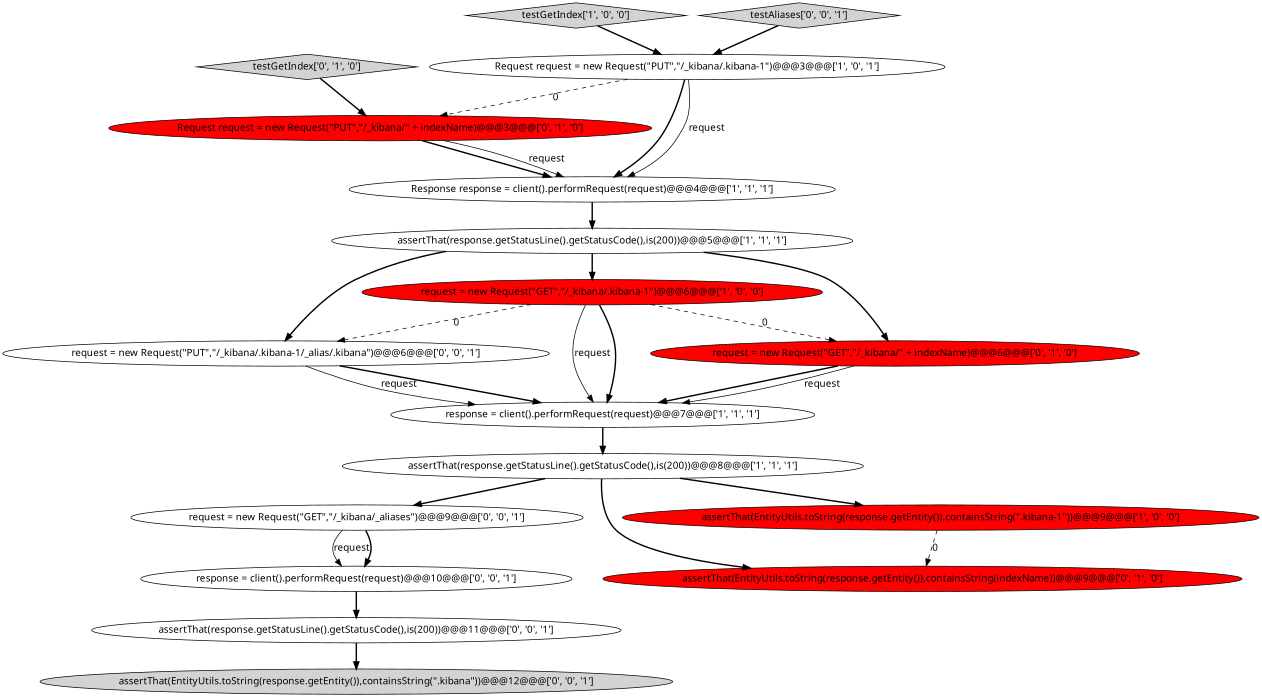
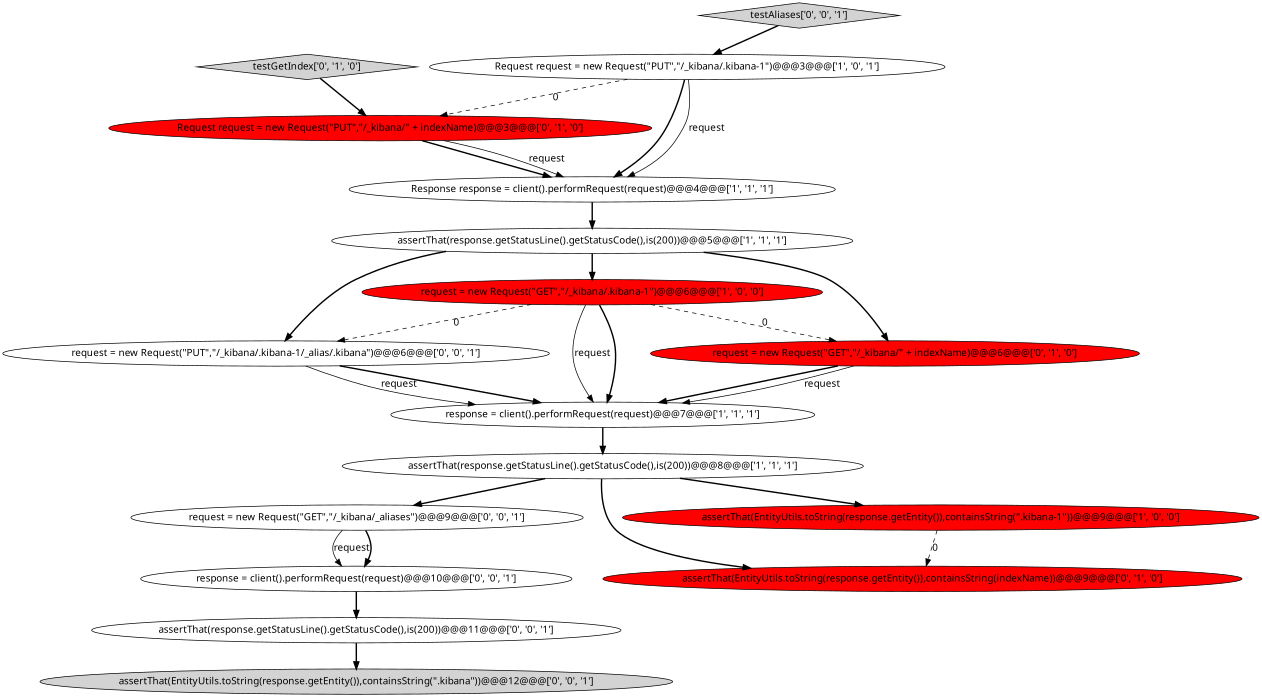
(576, 15) -> none
